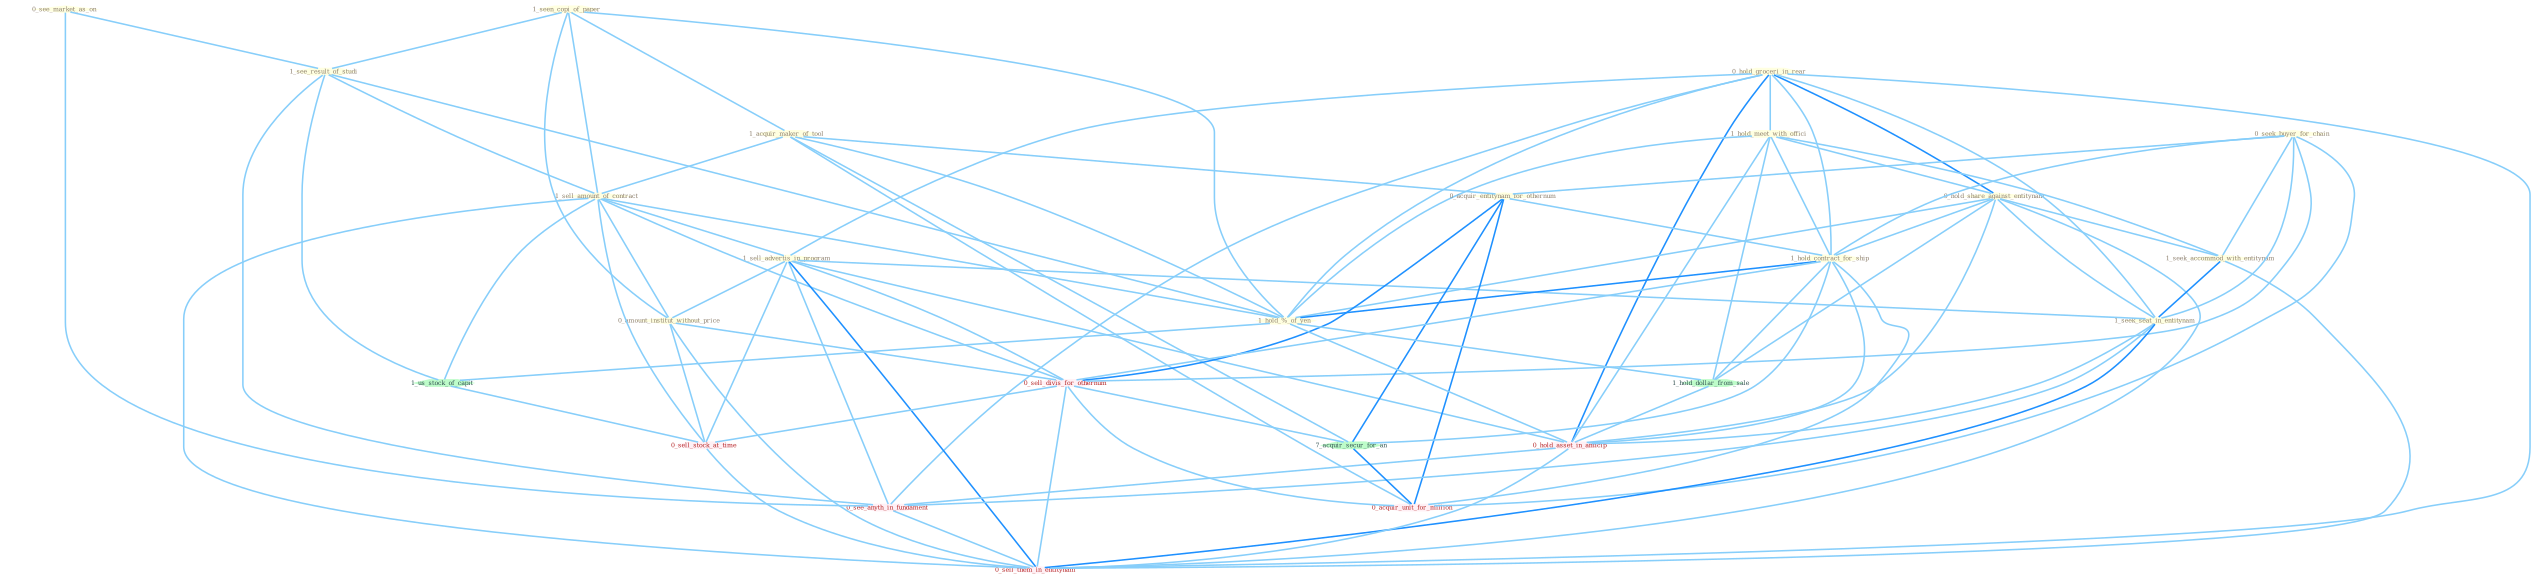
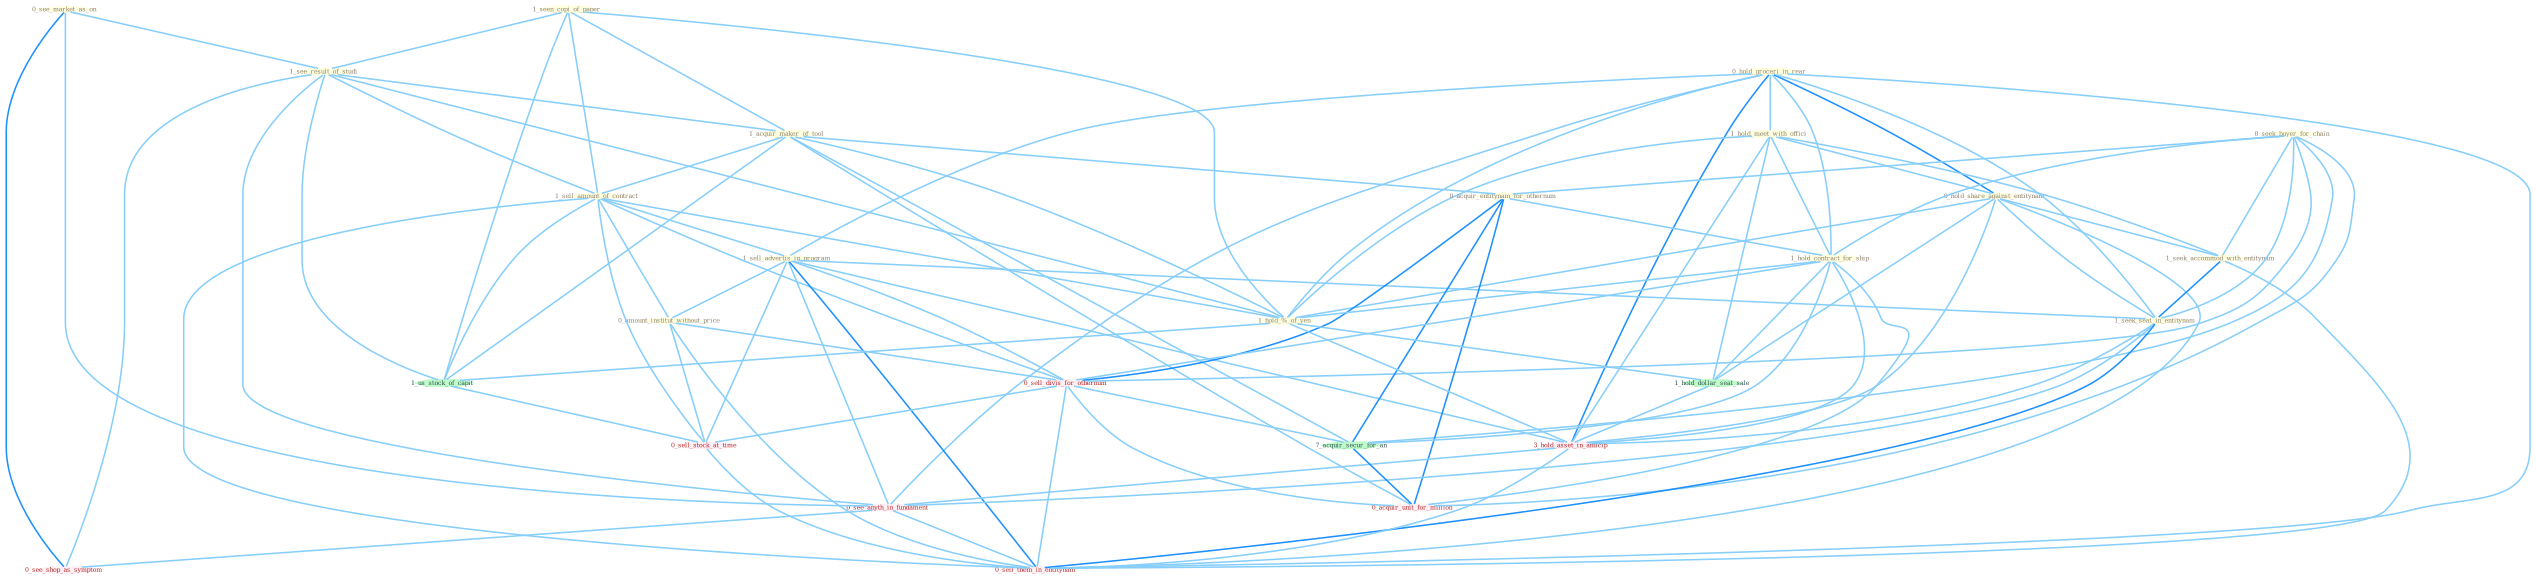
none -> (557, 103)
(552, 187) -> (502, 195)
(1914, 227) -> none
none -> (599, 270)
(1597, 285) -> (1597, 285)
(1713, 383) -> (1713, 383)
none -> (1924, 388)
(1571, 445) -> (1571, 445)
none -> (65, 570)
